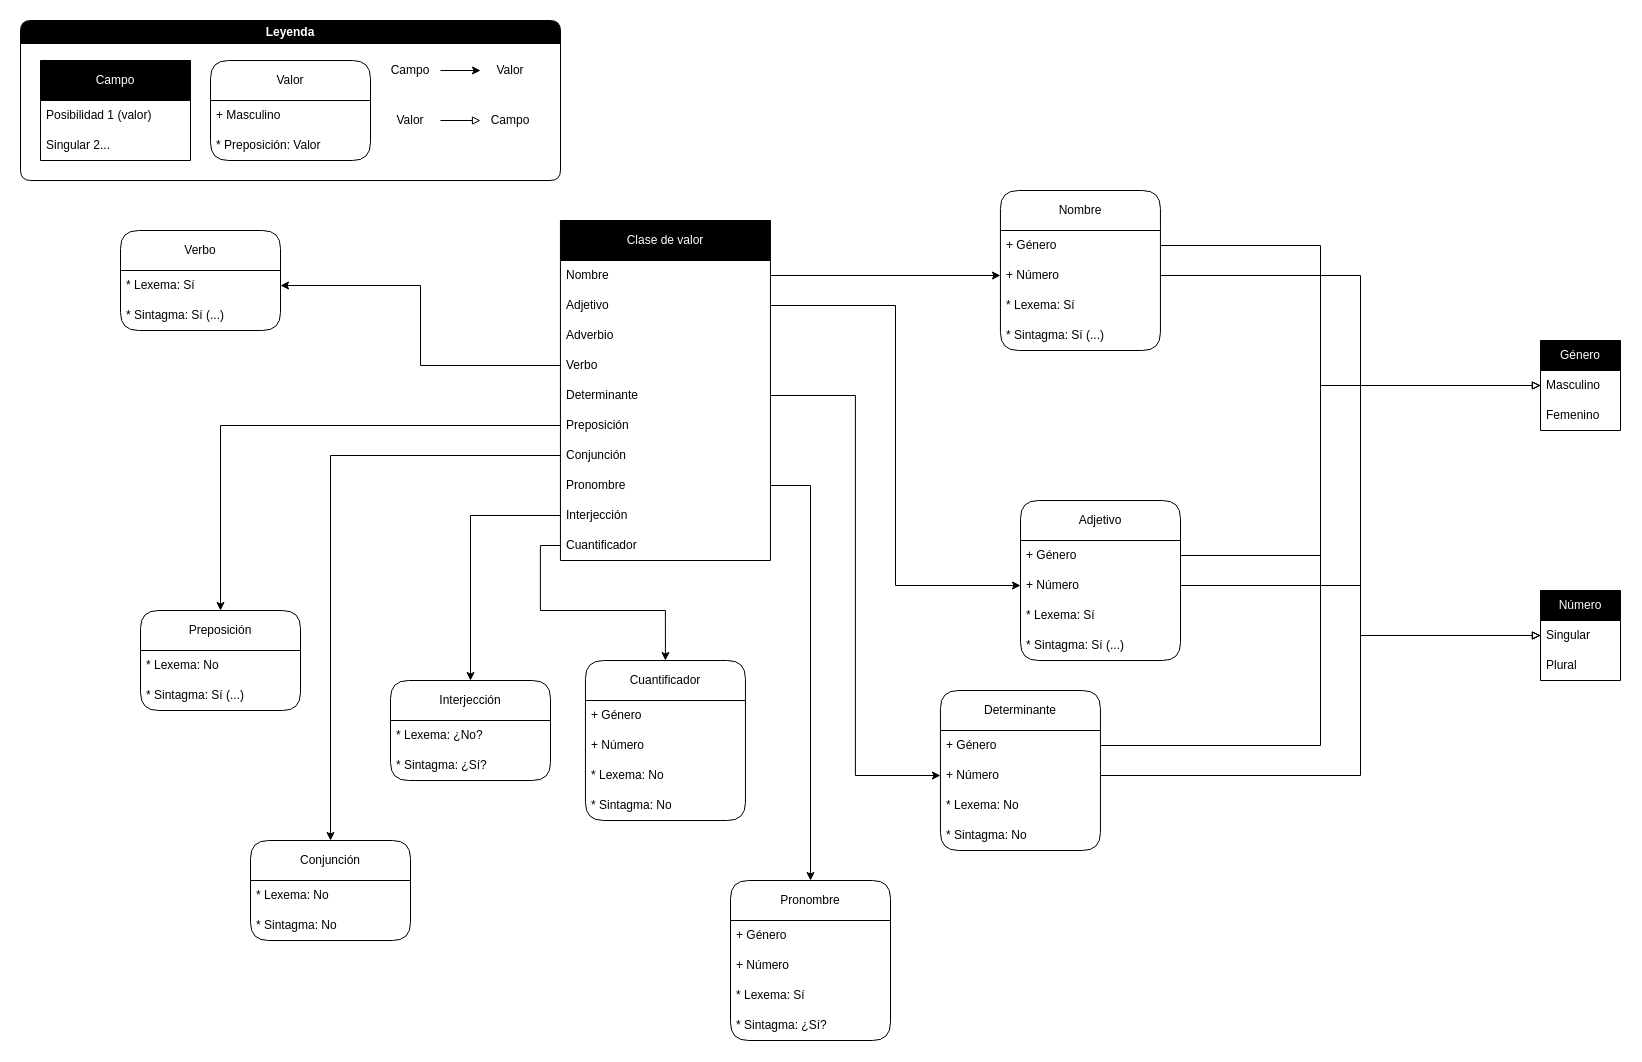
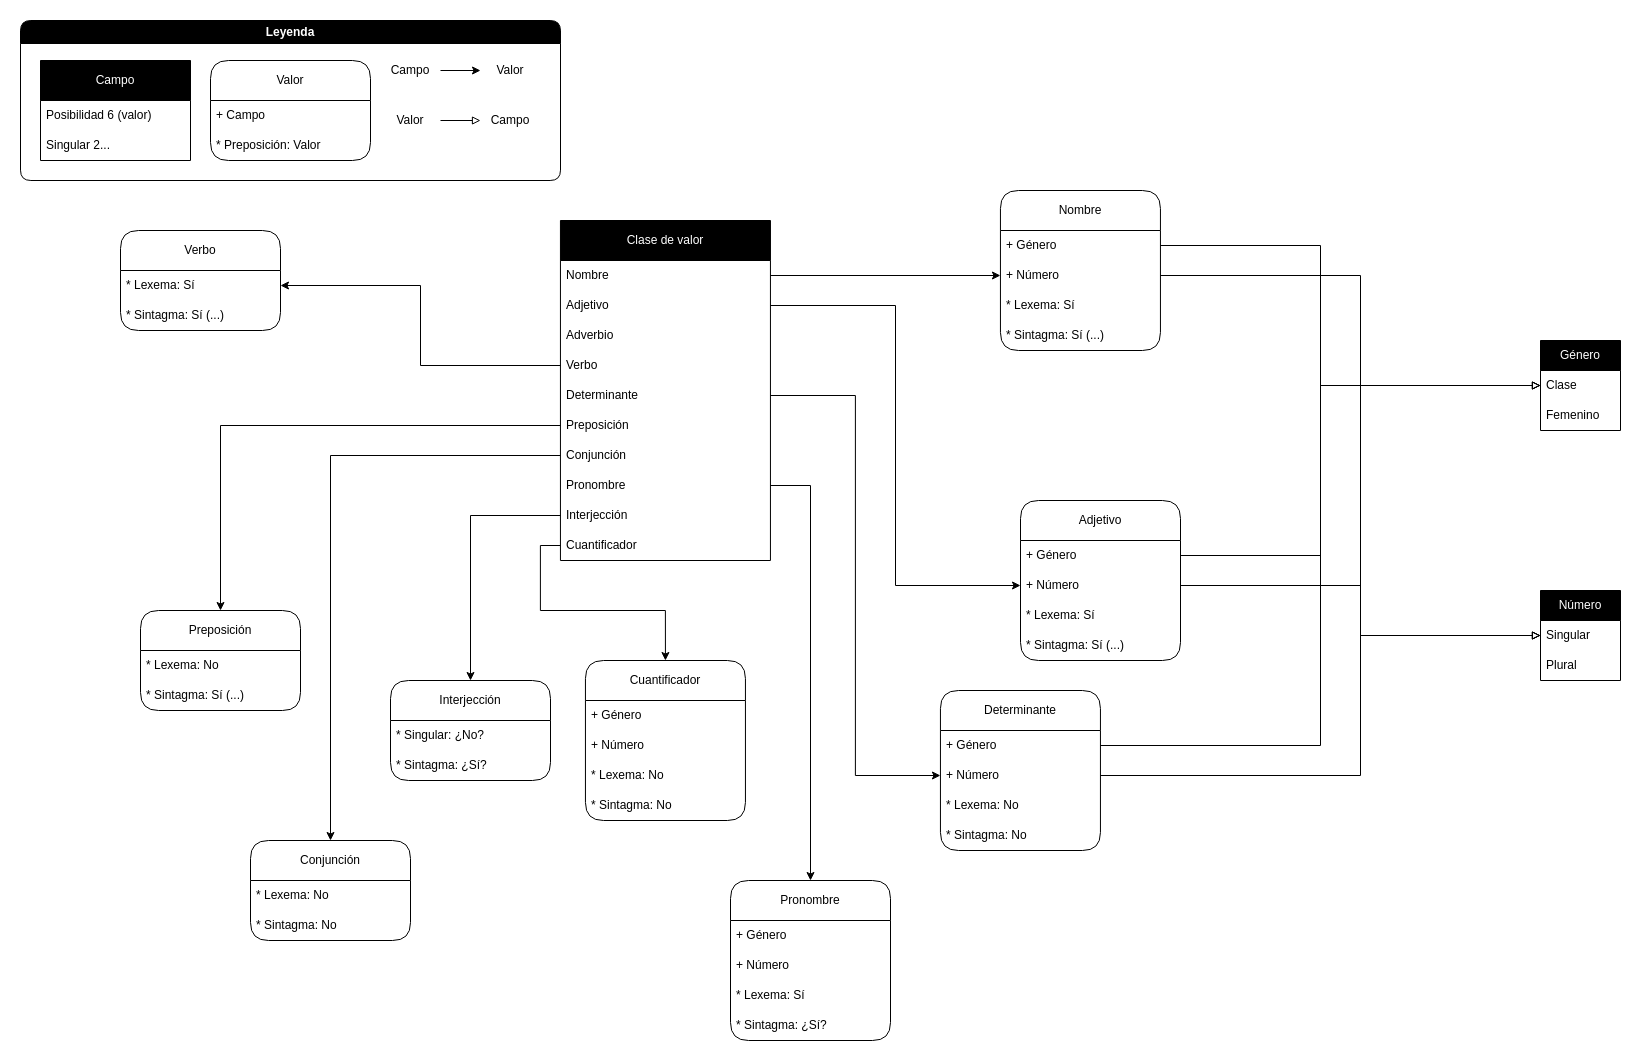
(106, 116) -> (106, 116)
(249, 116) -> (238, 116)
(1574, 386) -> (1562, 386)
(439, 736) -> (442, 736)
